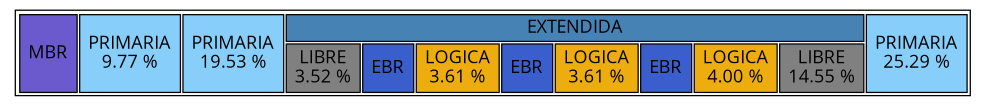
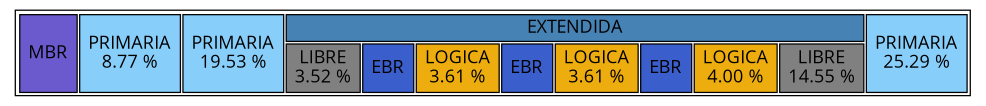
(130, 62) -> (130, 62)
